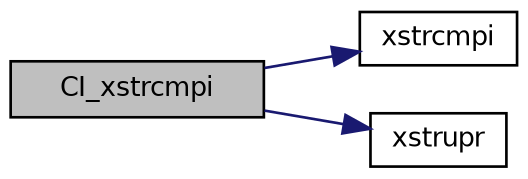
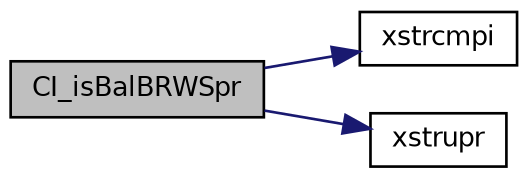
(137, 89) -> (137, 89)
